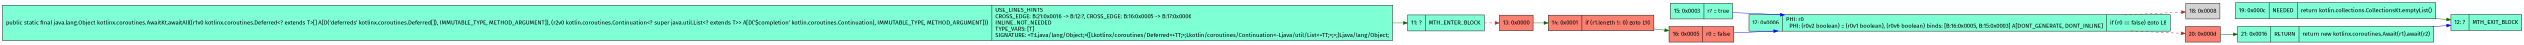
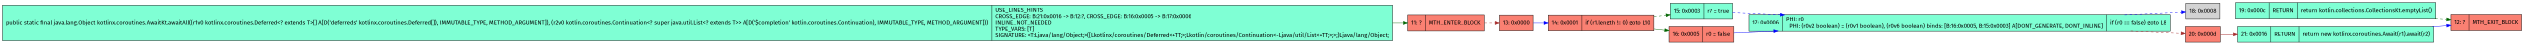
(2283, 11) -> (2283, 11)
(1756, 14) -> (1756, 14)
(2153, 14) -> (2153, 14)
none -> (1660, 16)
(2441, 19) -> (2441, 19)
(1446, 23) -> (1446, 23)
(1539, 23) -> (1539, 23)
(2486, 23) -> (2486, 23)
(2227, 34) -> (2227, 34)
